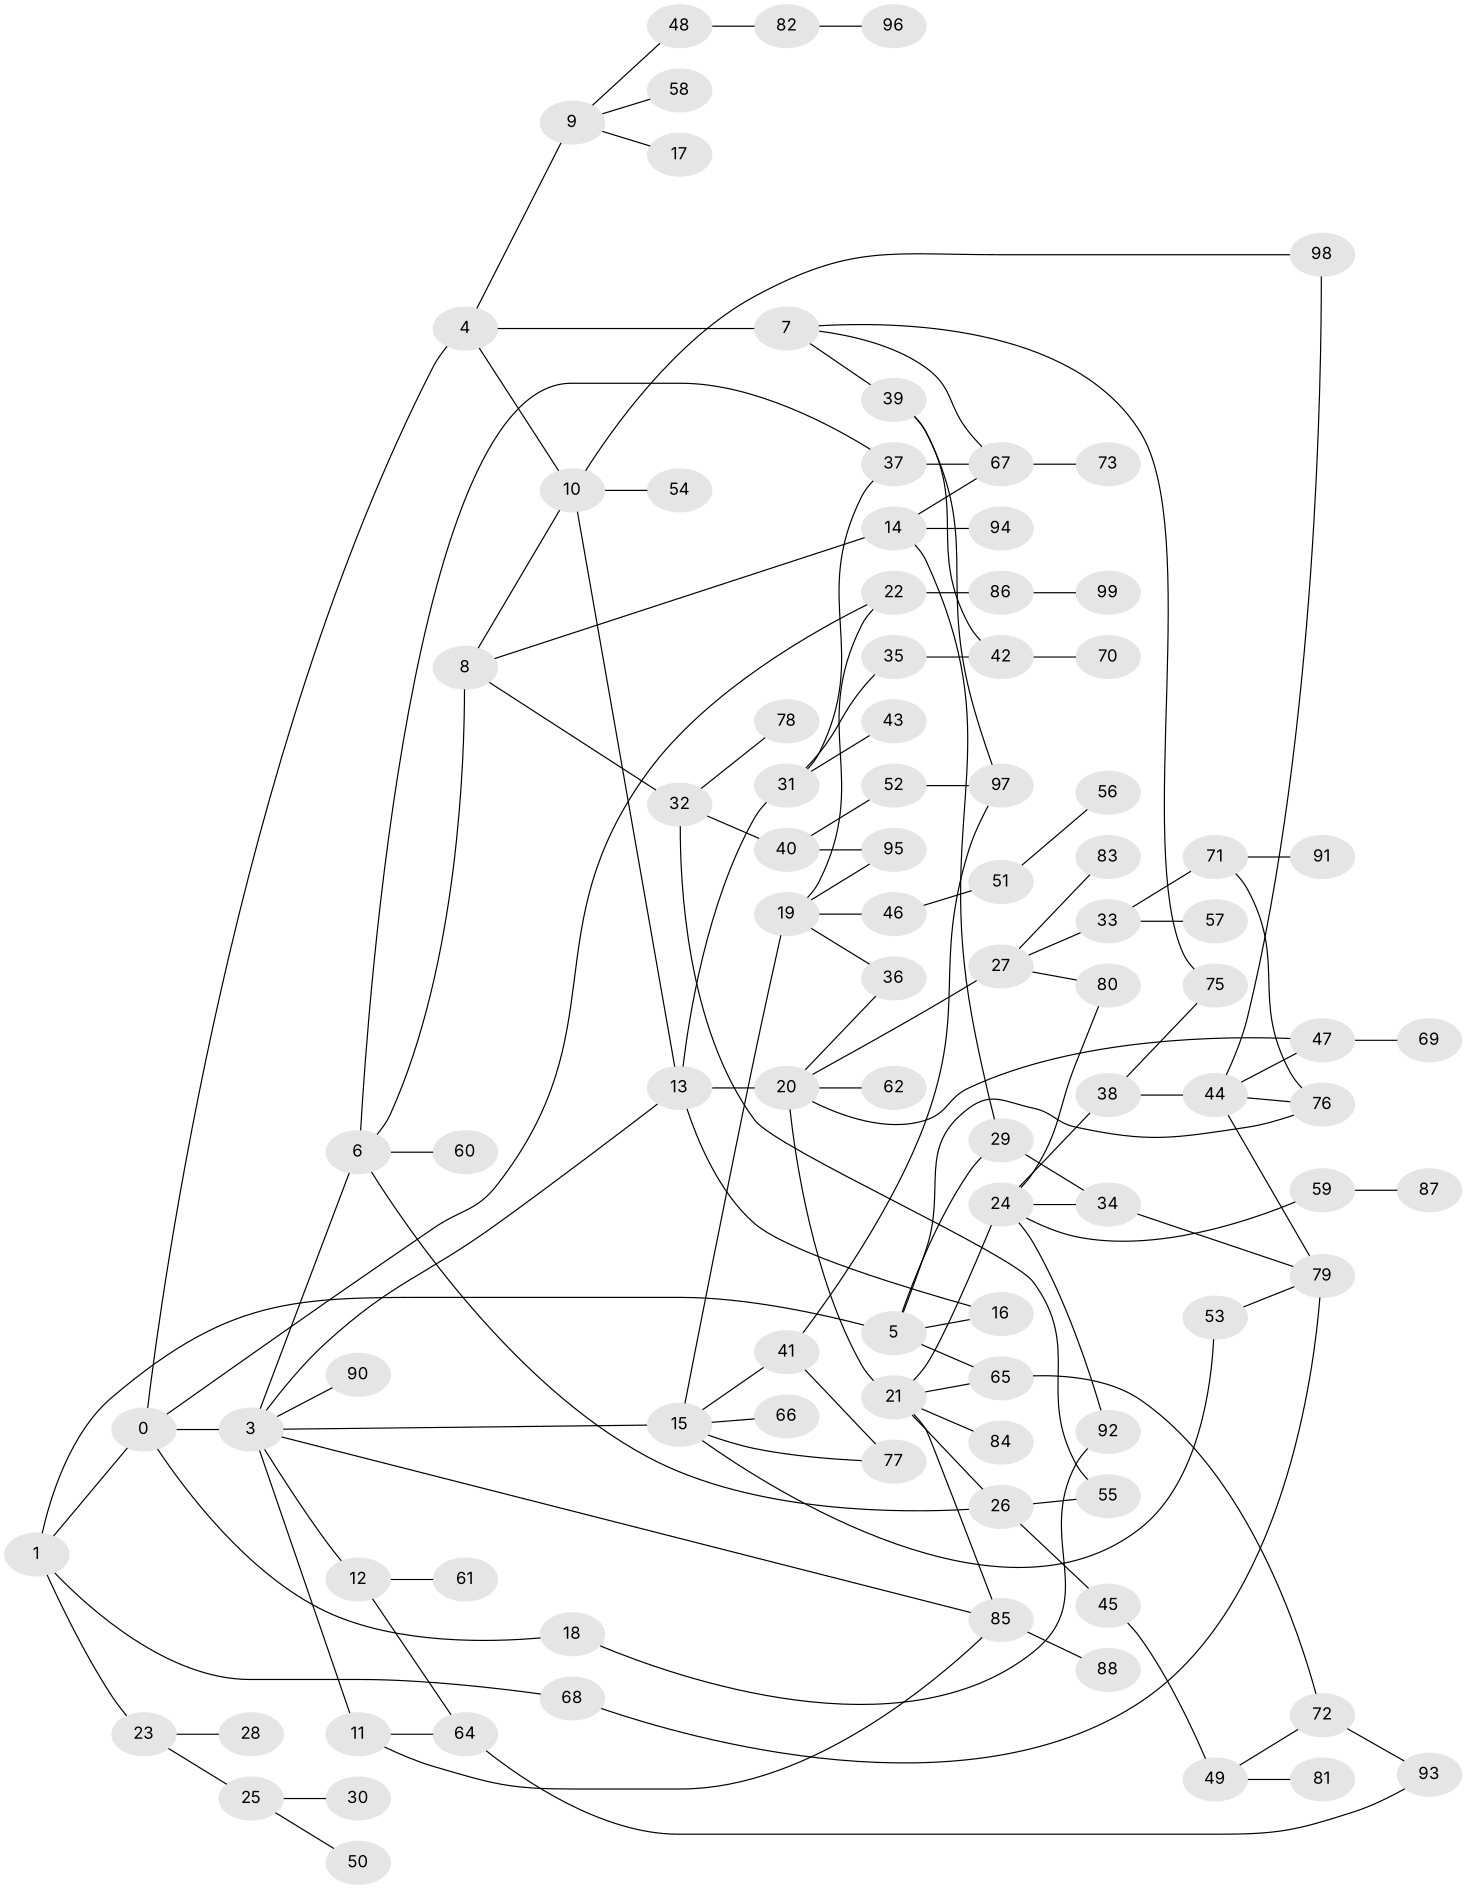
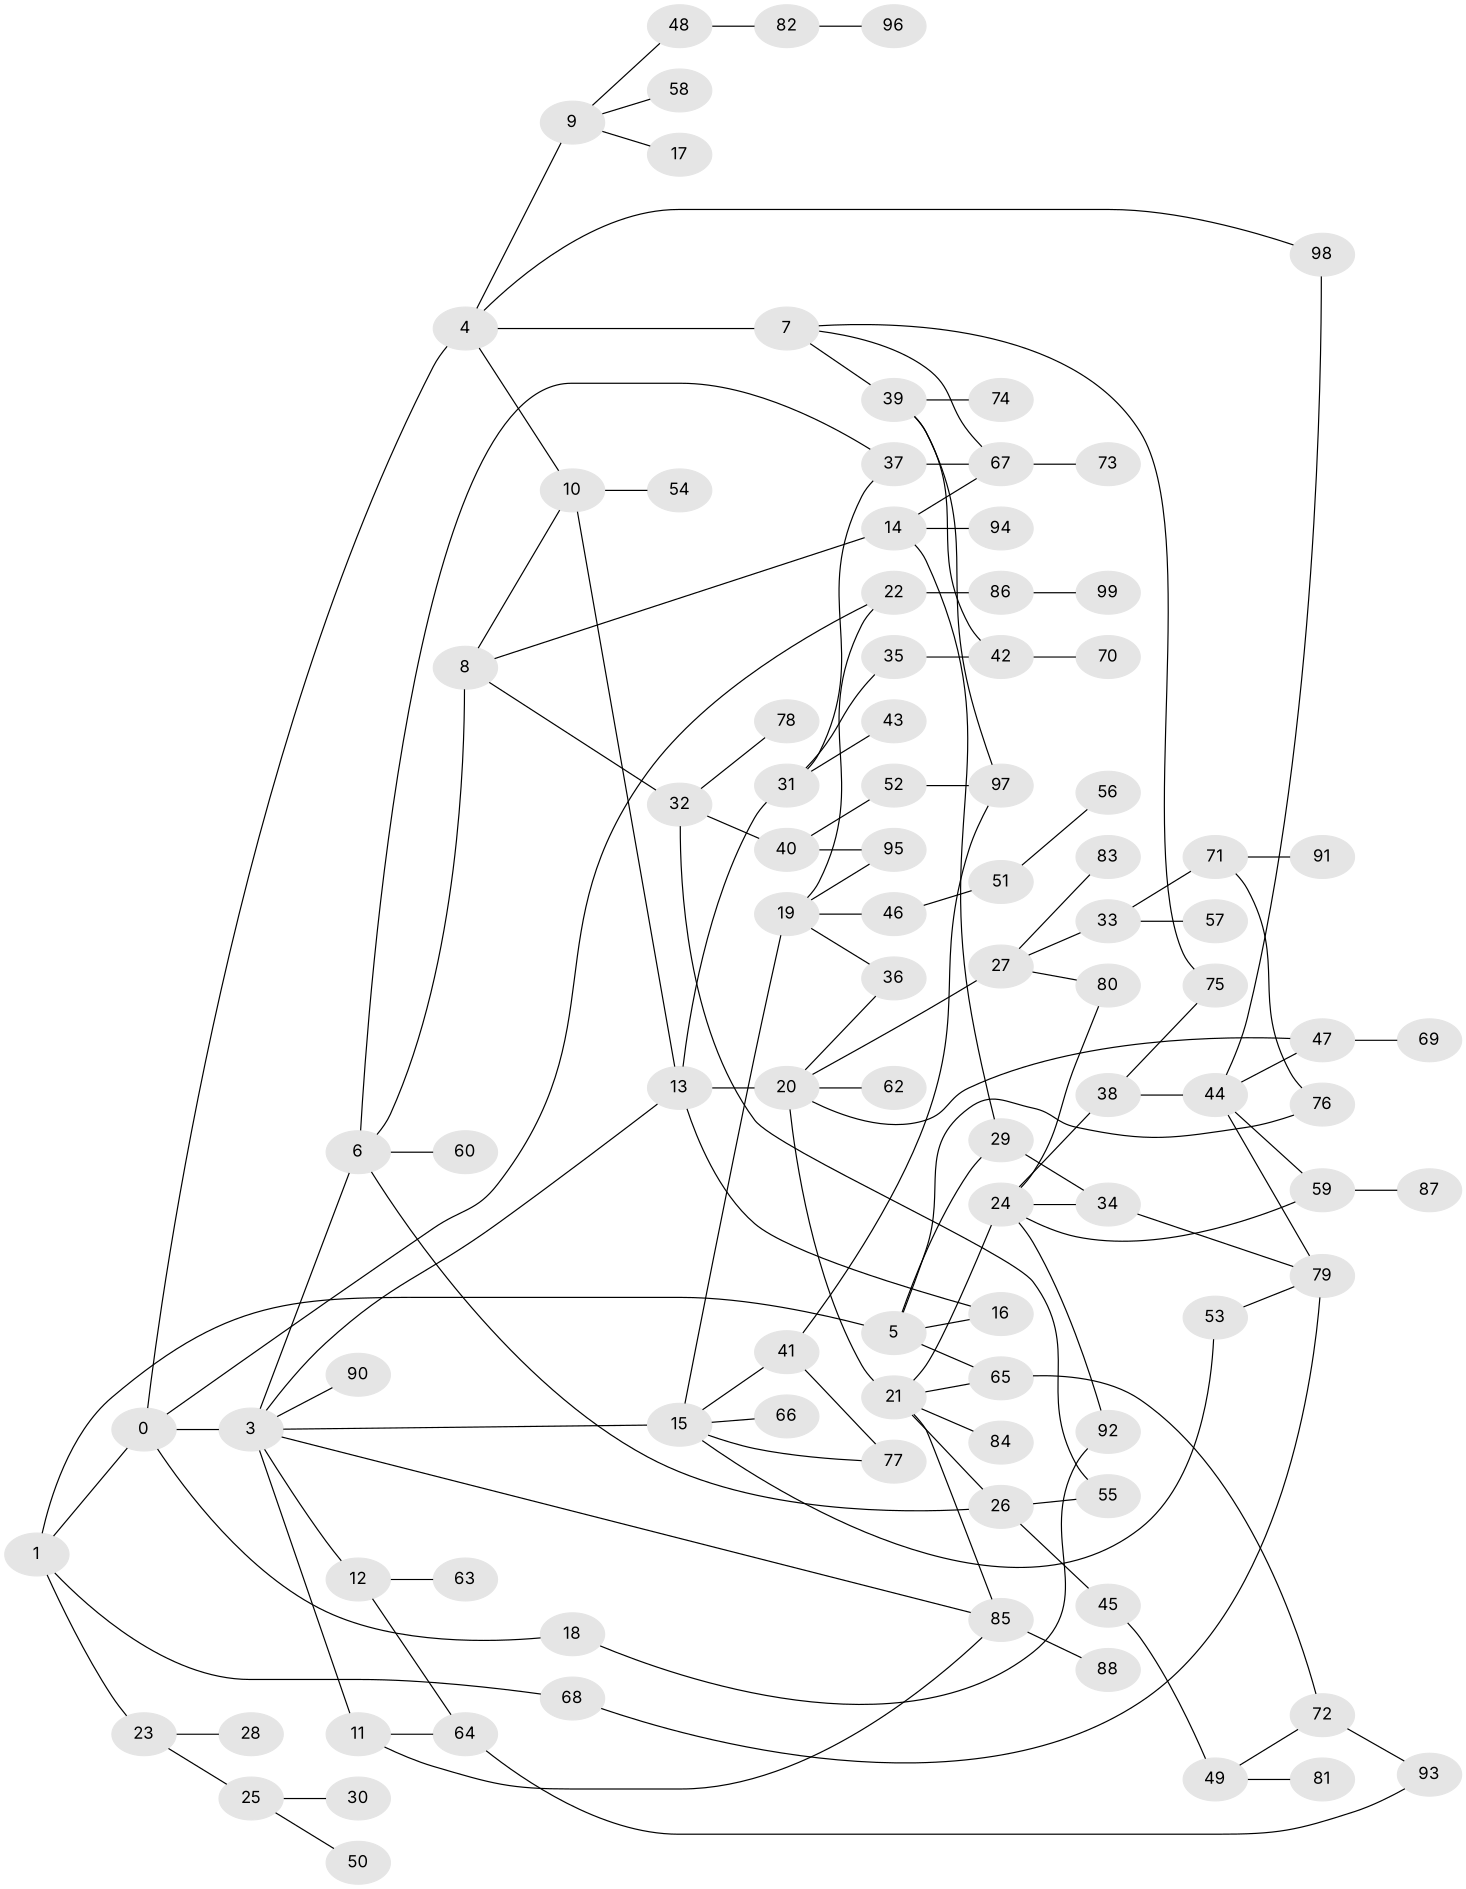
(896, 254) -> (876, 209)
none -> (1001, 400)
(1269, 1100) -> (1269, 1143)
(465, 1579) -> (465, 1579)
